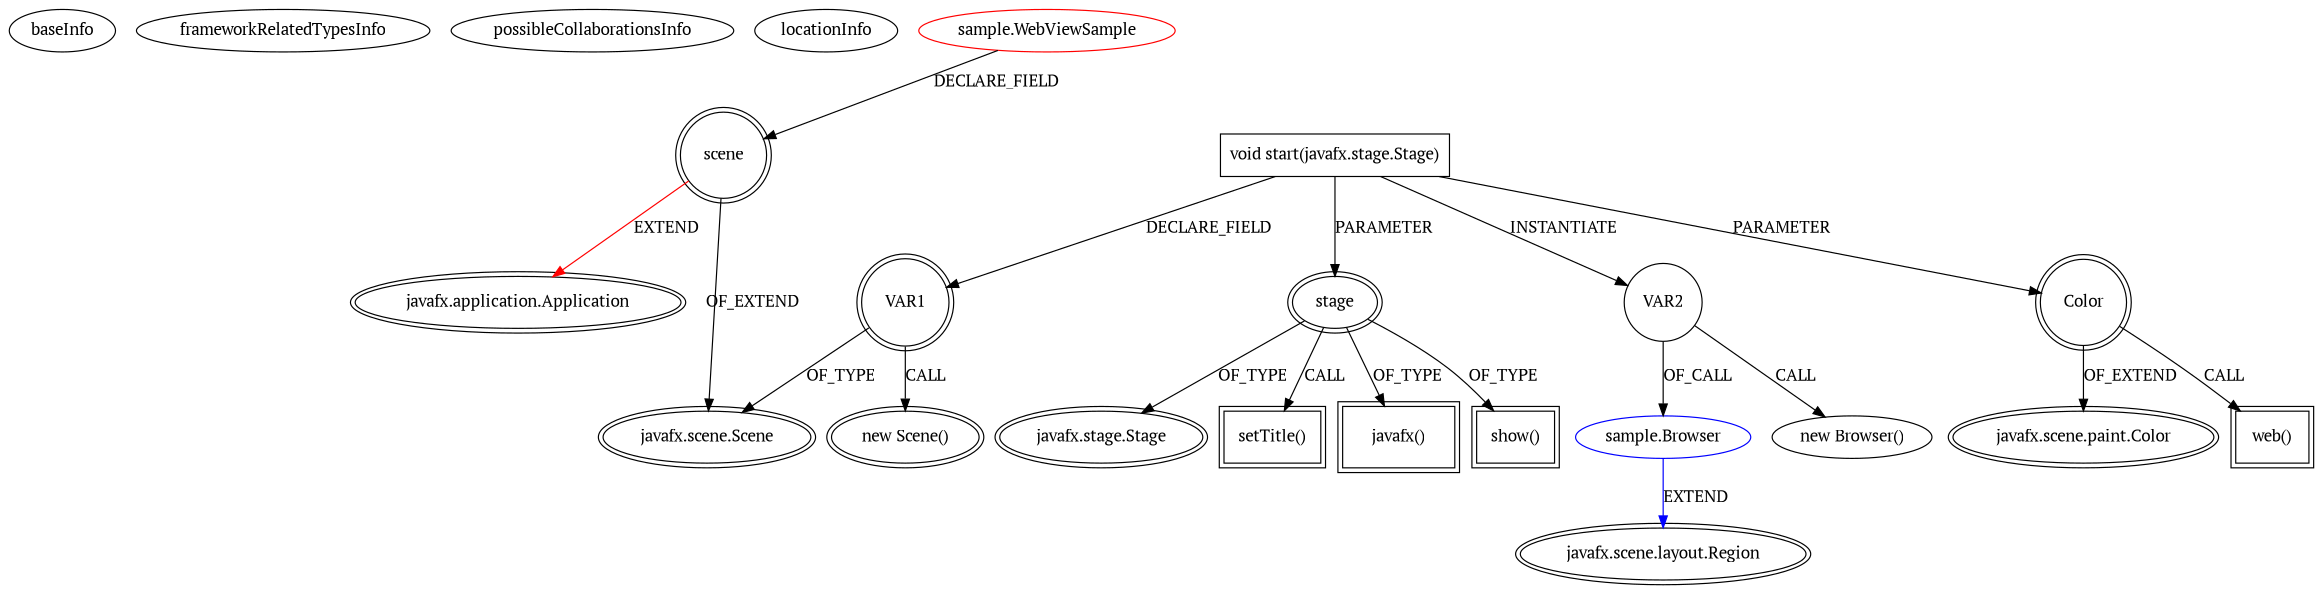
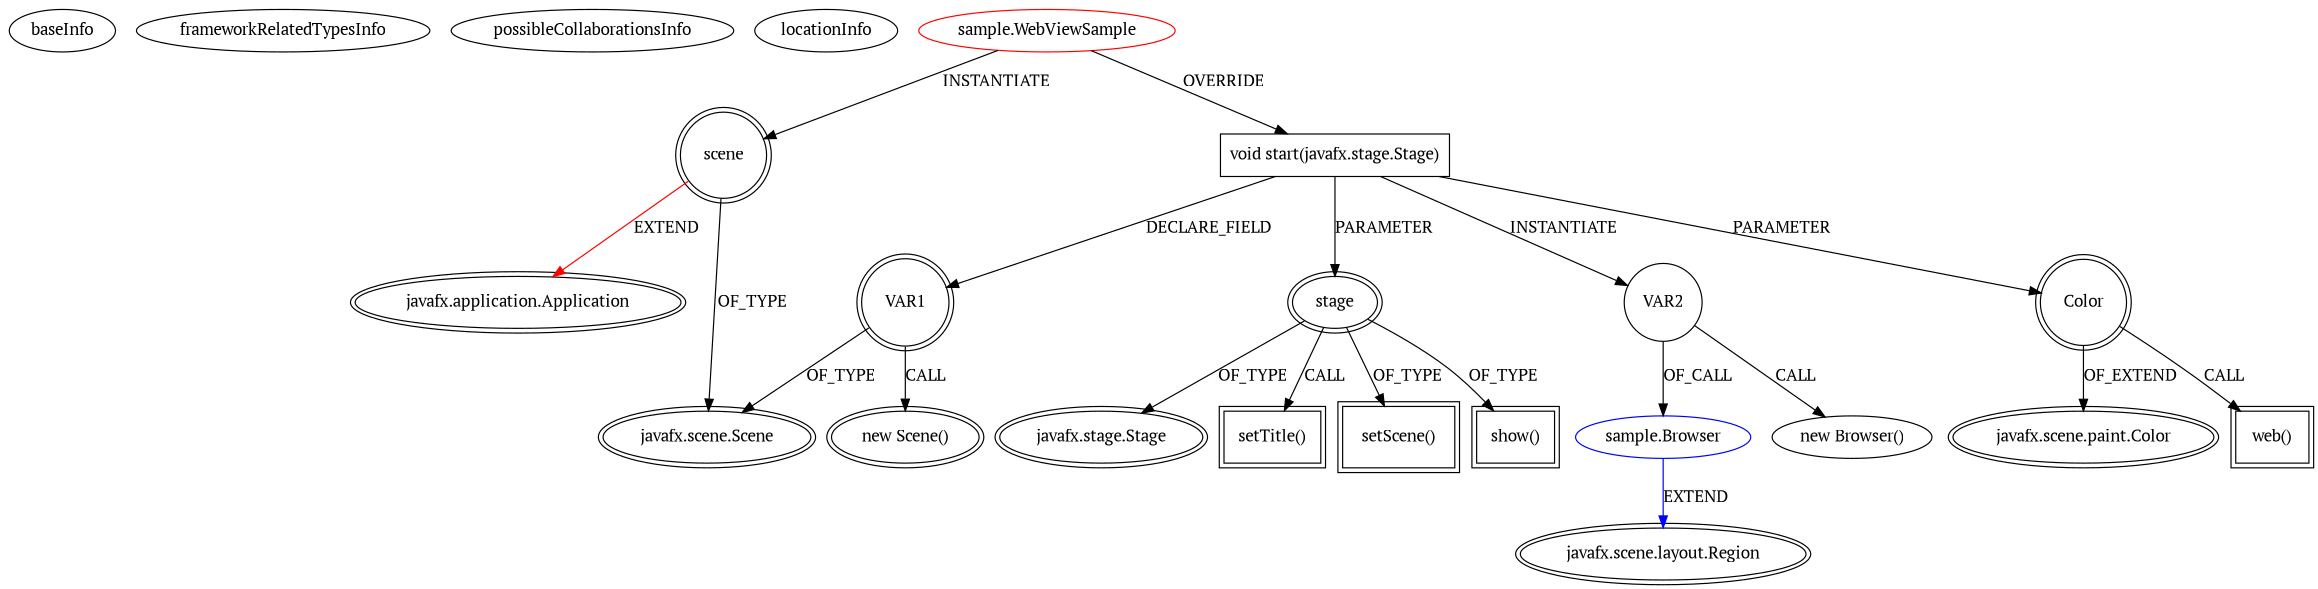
(996, 82) -> (996, 82)
none -> (1184, 90)
(752, 302) -> (752, 302)
(1399, 437) -> (1399, 437)
